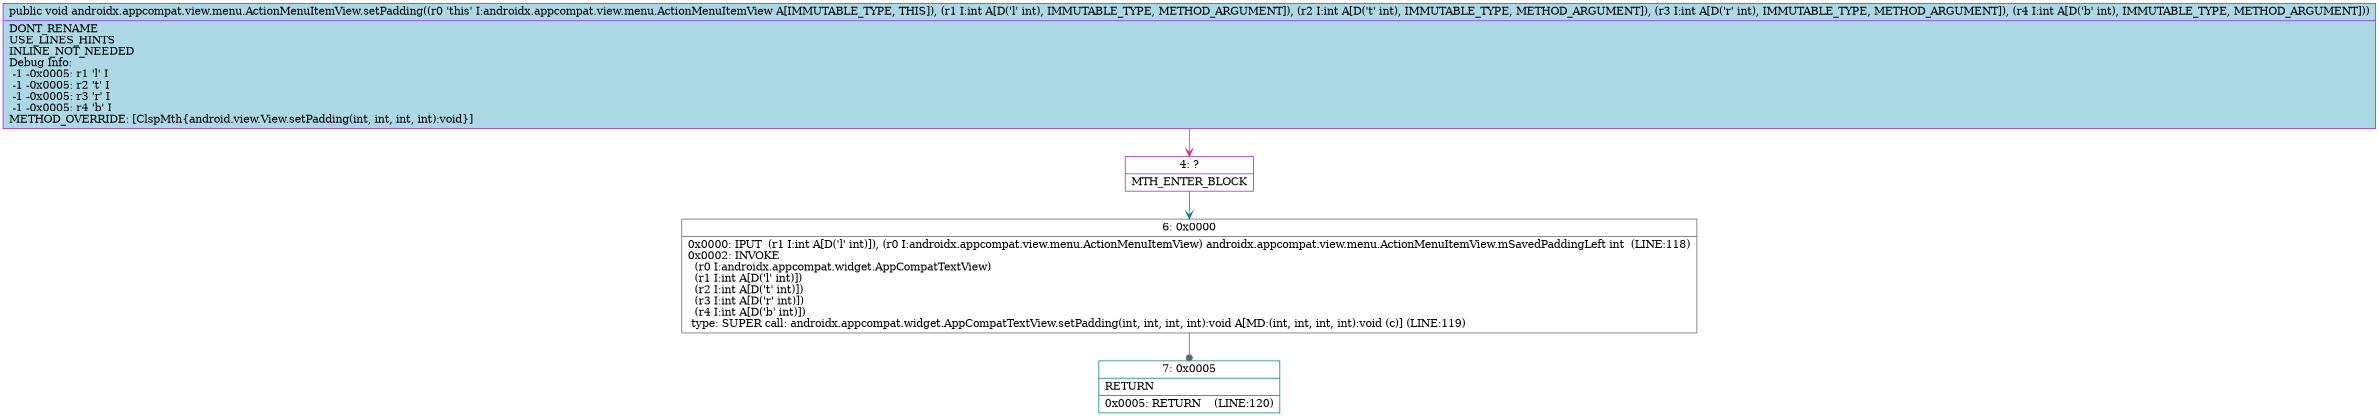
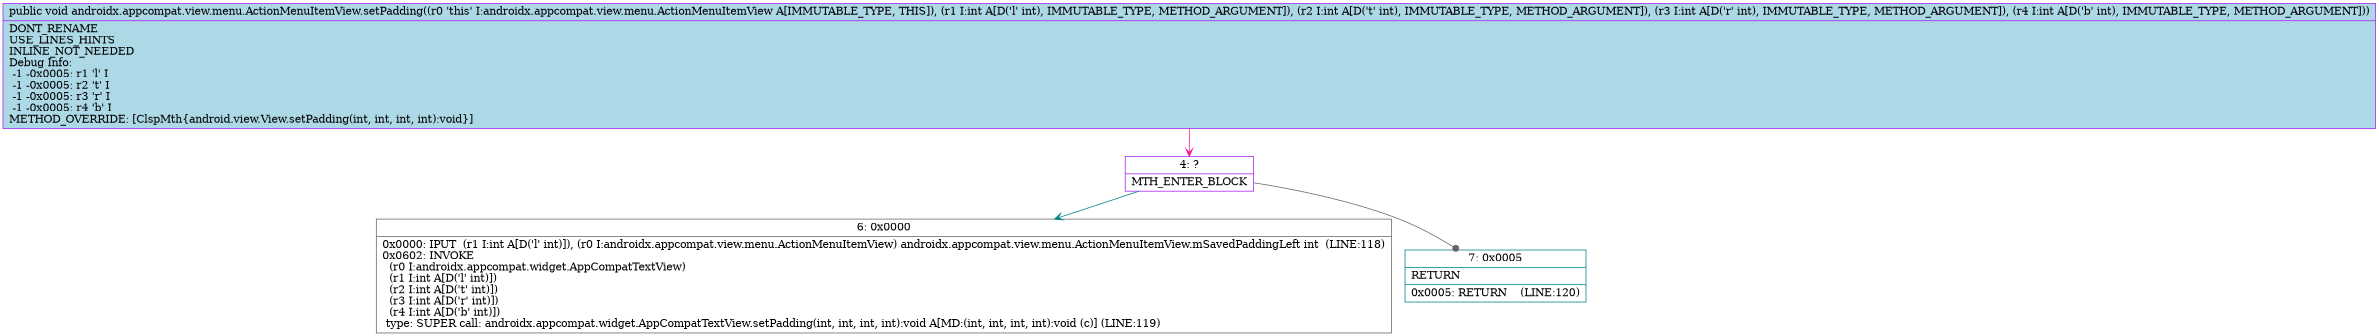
(737, 256) -> (432, 256)
(1189, 344) -> (1357, 205)
